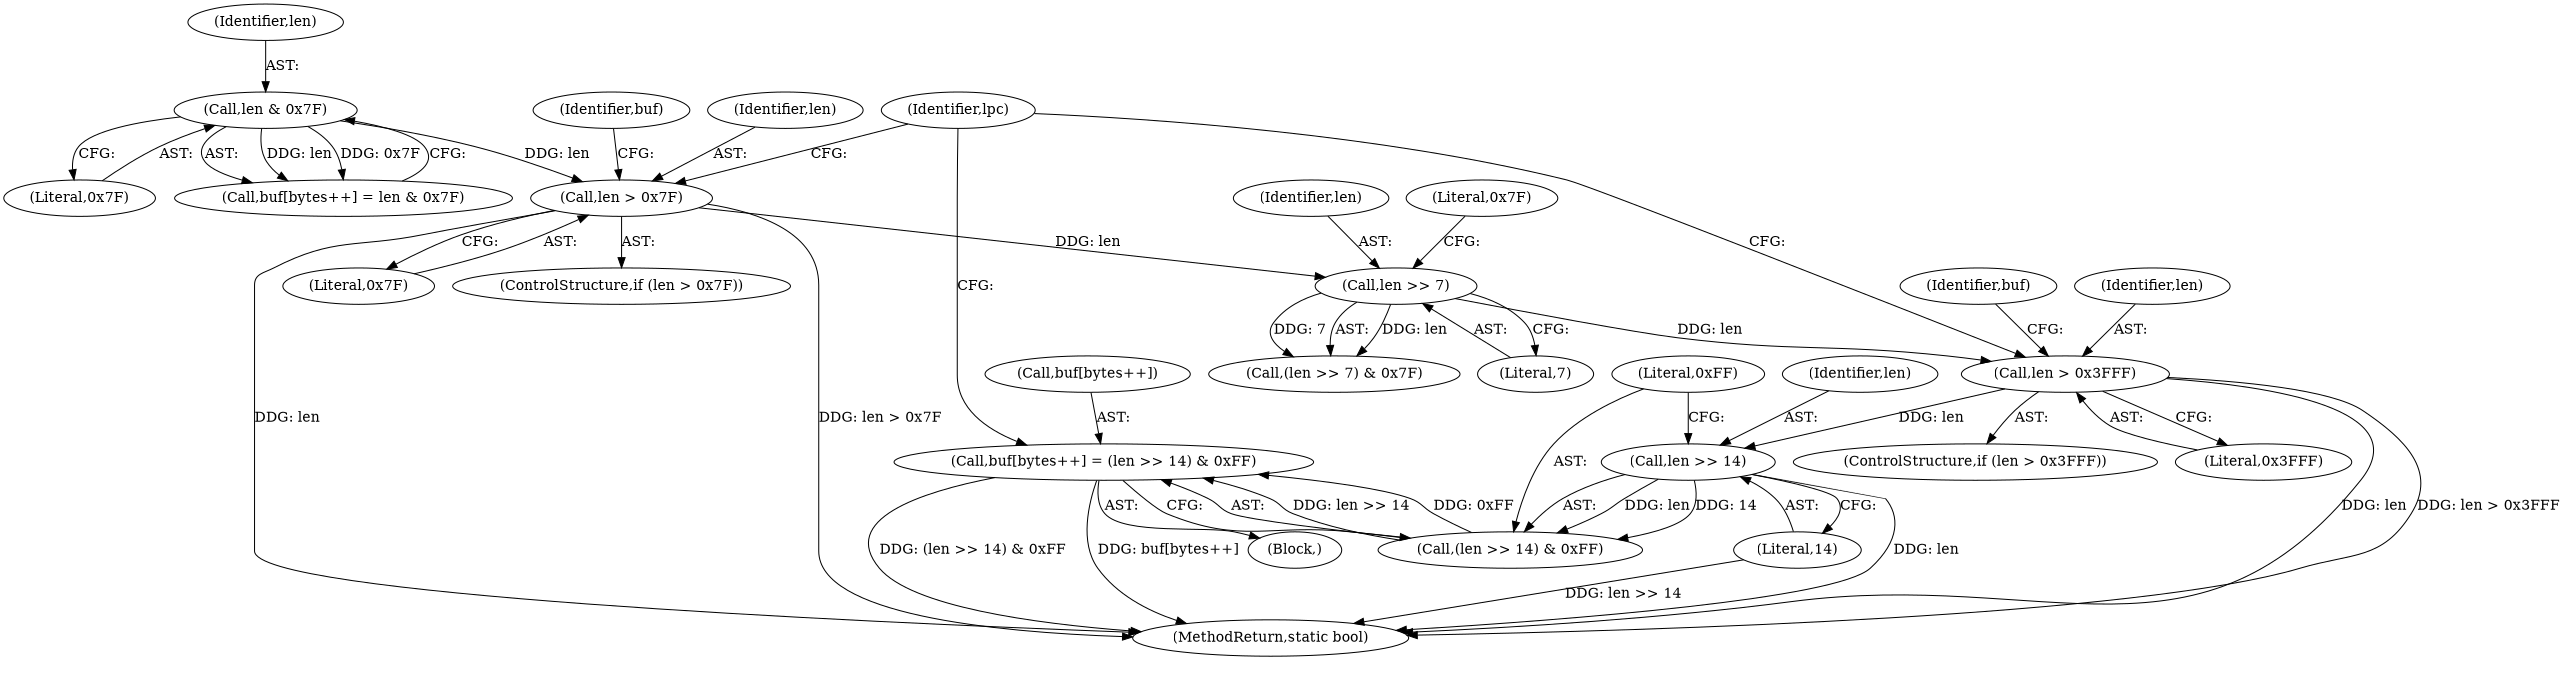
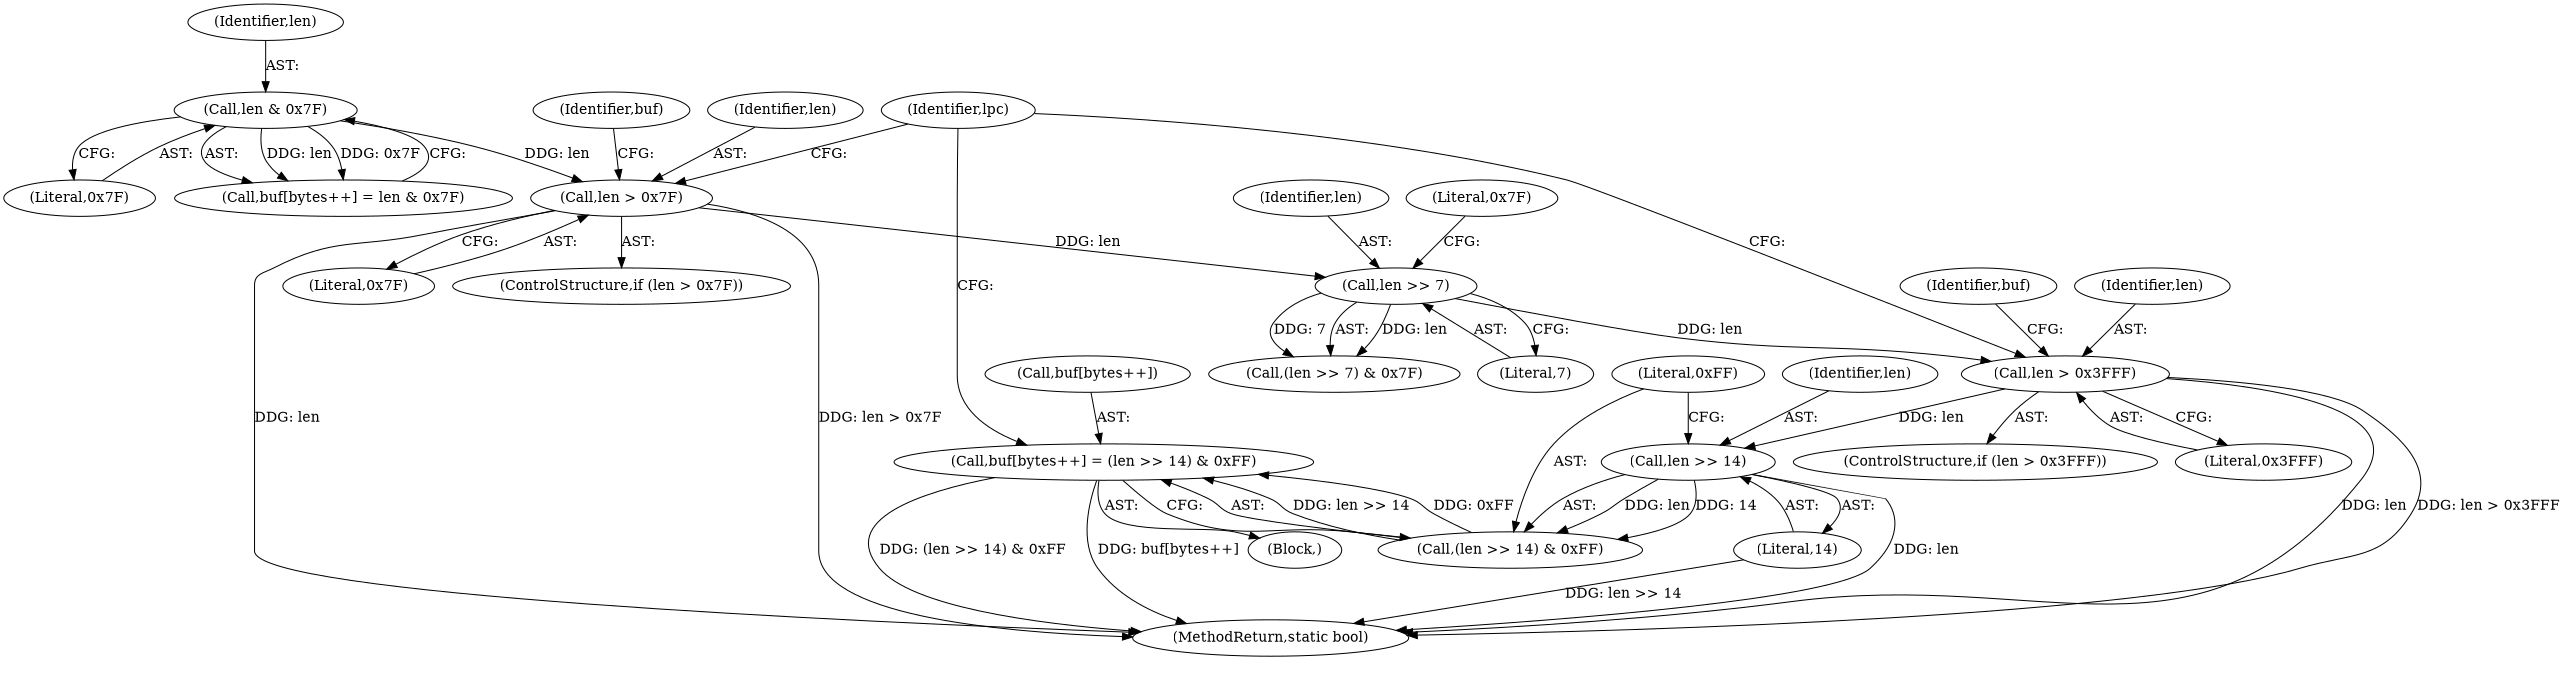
(1861, 506) -> (1861, 506)
